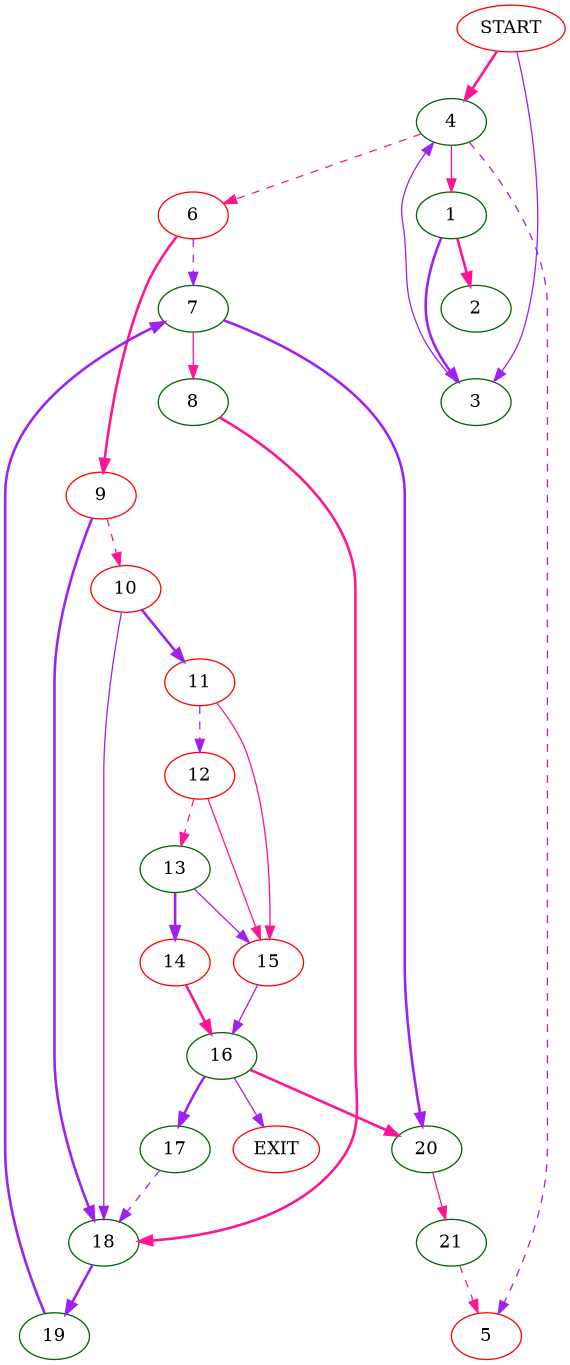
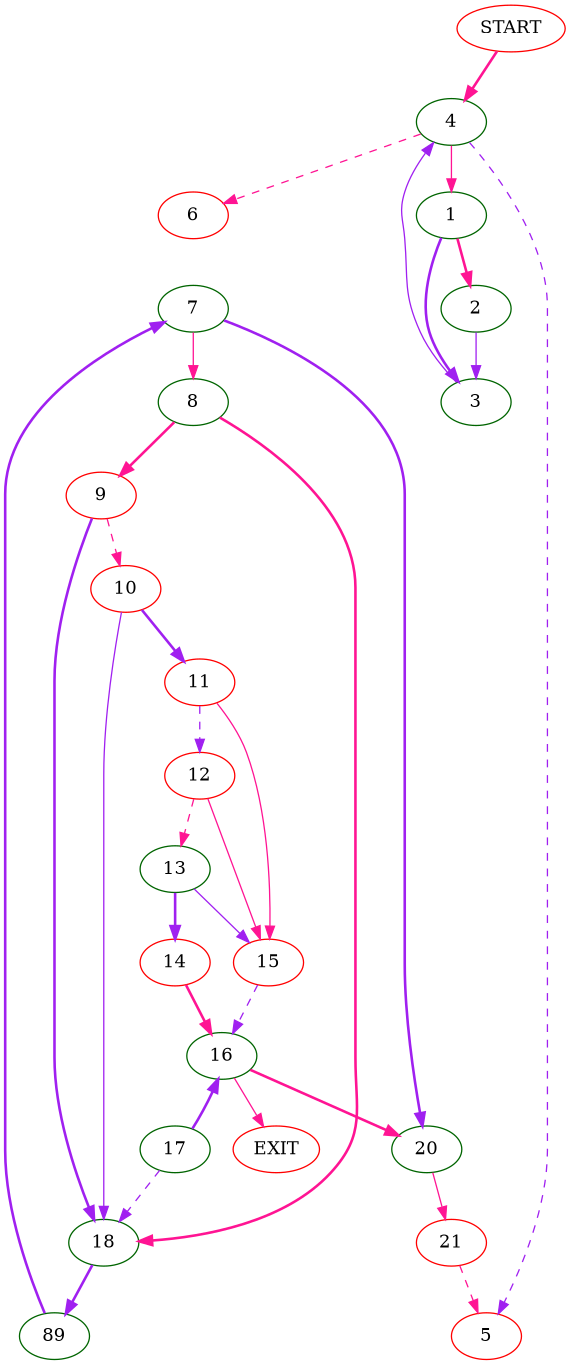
(538, 214) -> (476, 349)
(193, 256) -> none
(124, 354) -> (152, 444)
(248, 1003) -> (248, 1003)
(194, 1095) -> (203, 1110)
(245, 1097) -> (245, 1097)
(451, 1243) -> (451, 1243)
(54, 1336) -> (54, 1336)
